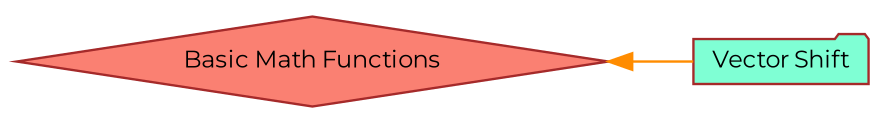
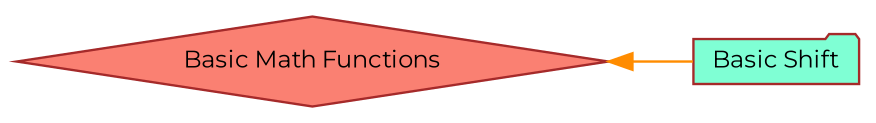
(781, 62) -> (776, 62)
